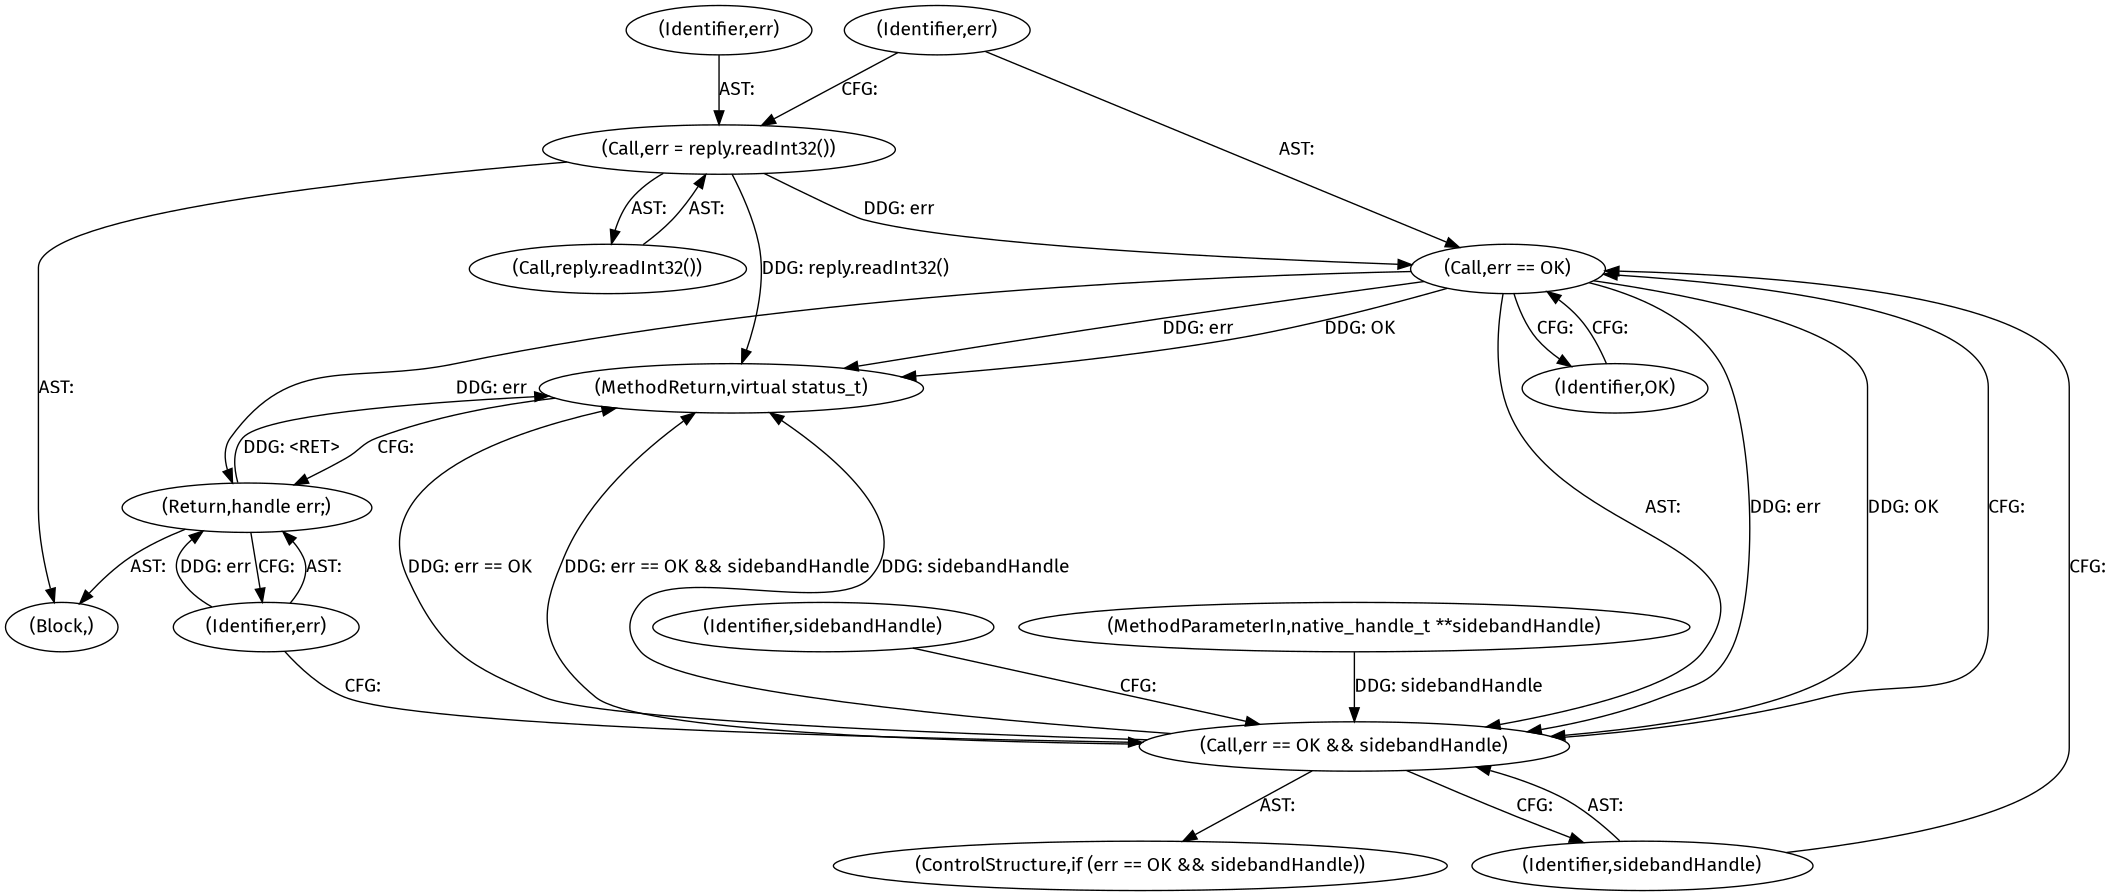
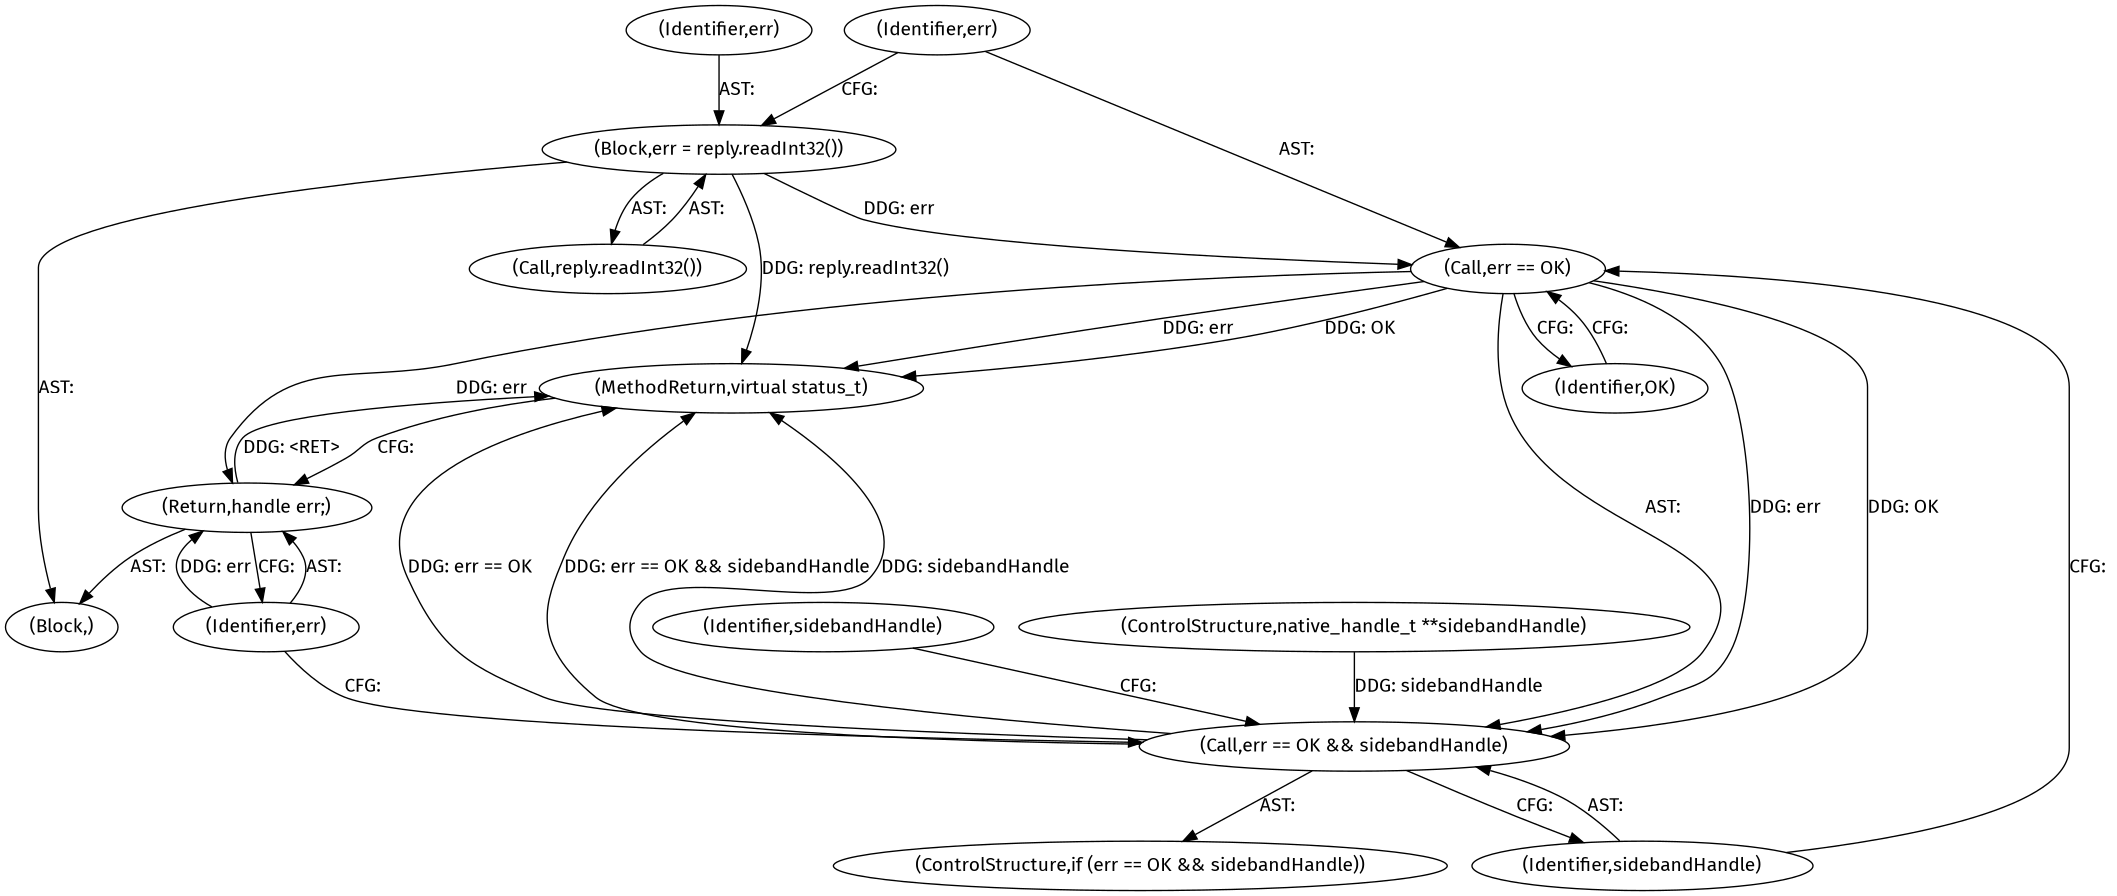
(719, 150) -> (719, 150)
(1988, 540) -> none
(1354, 627) -> (1354, 627)
